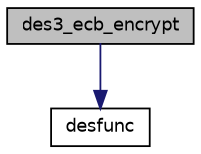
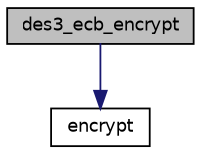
(100, 127) -> (100, 127)
